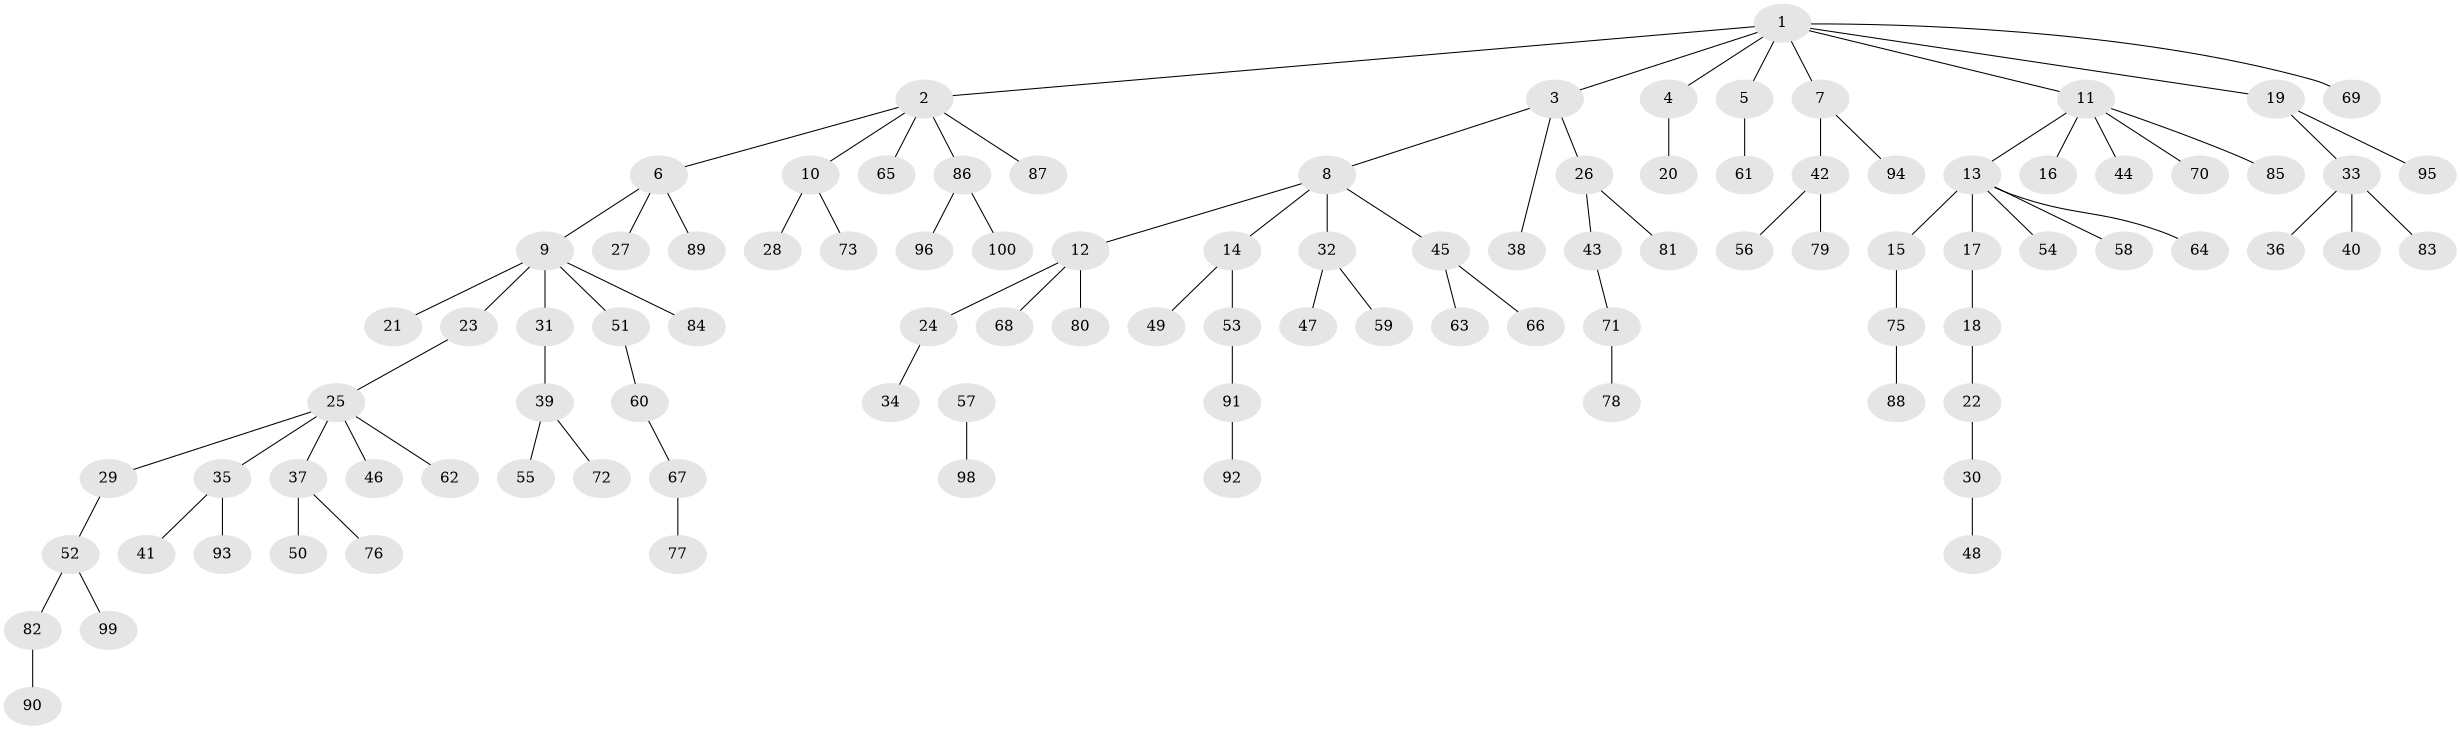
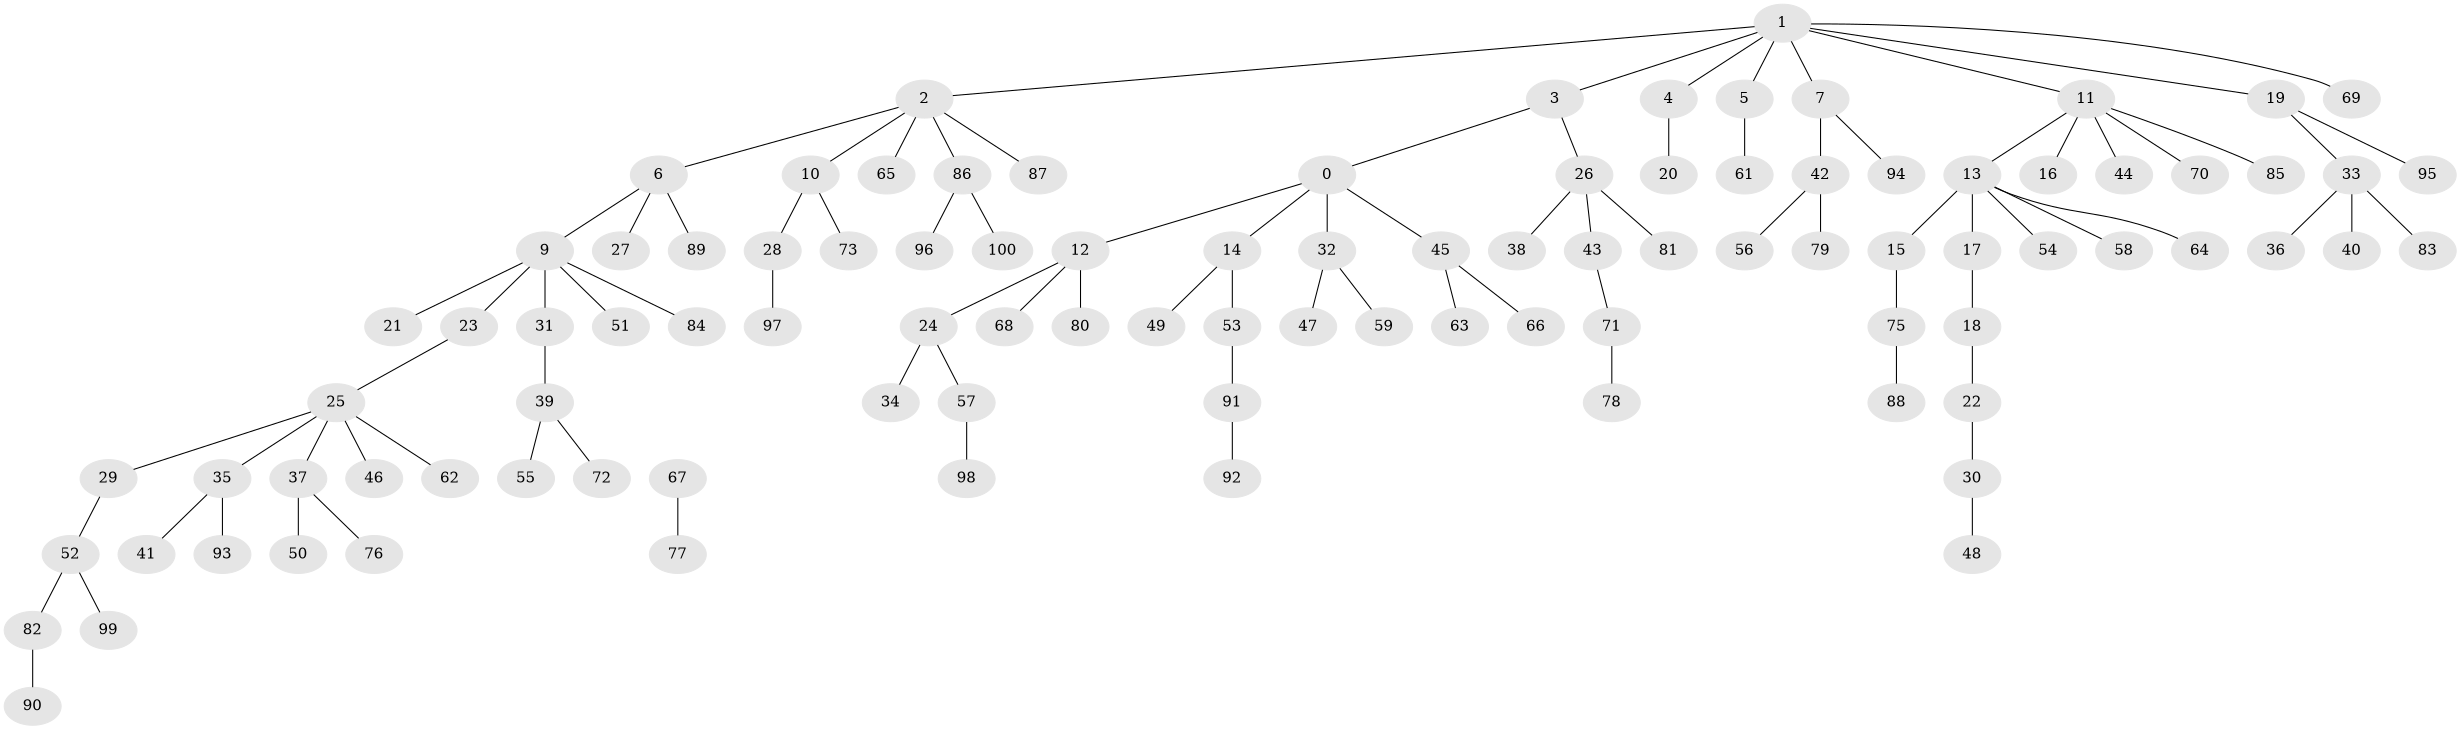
(1327, 175) -> (1327, 175)
(1536, 175) -> (1551, 213)
none -> (773, 327)
none -> (948, 365)
(640, 403) -> none
